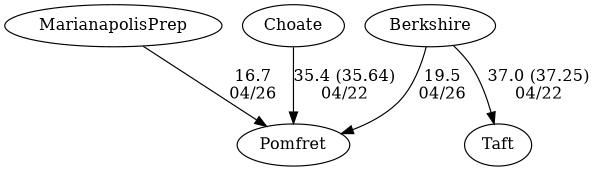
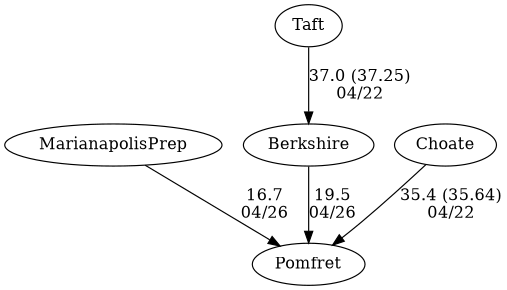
(477, 76) -> (309, 79)
